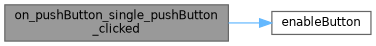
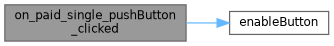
(117, 23) -> (95, 23)
